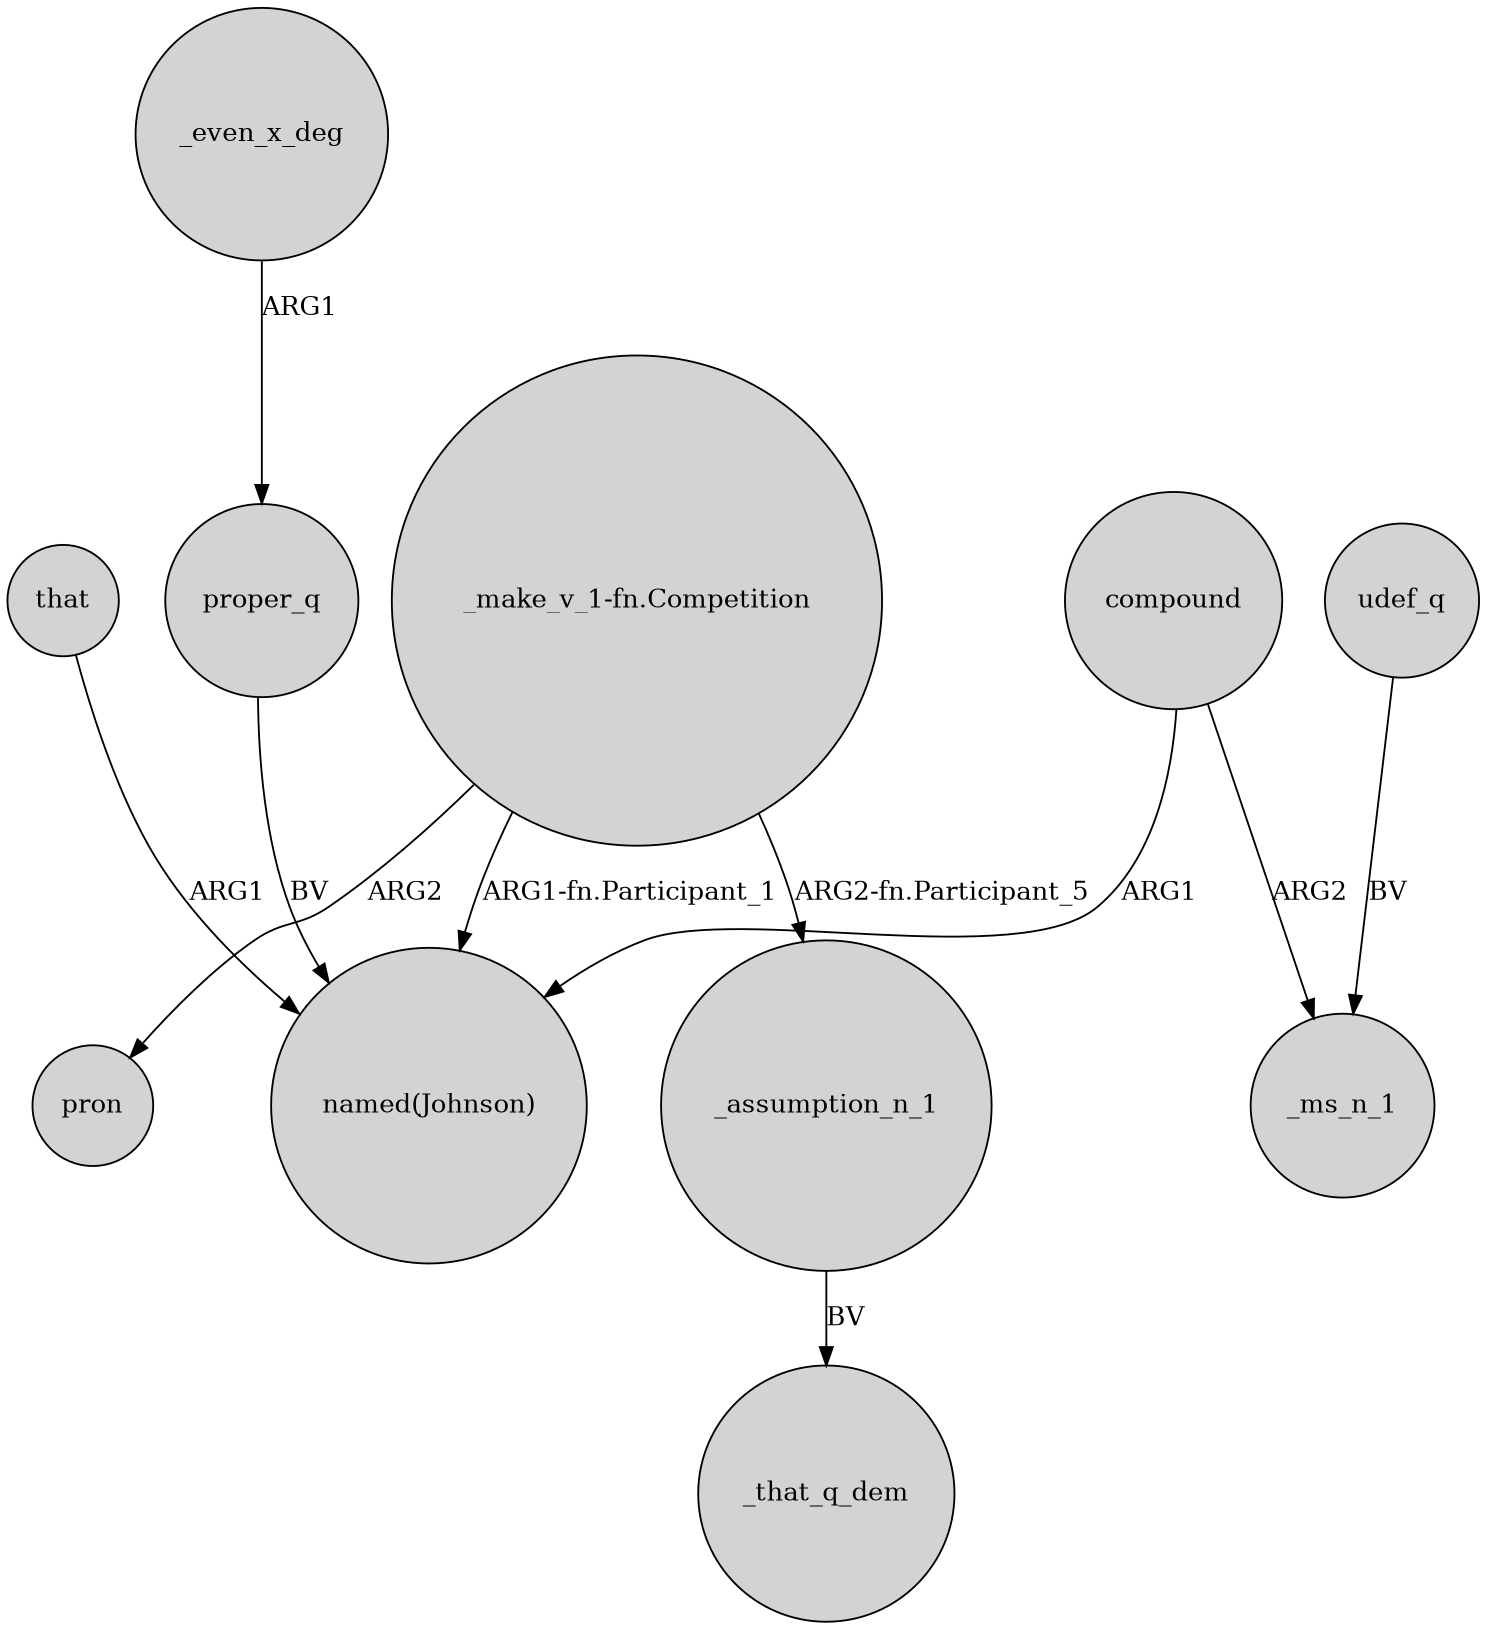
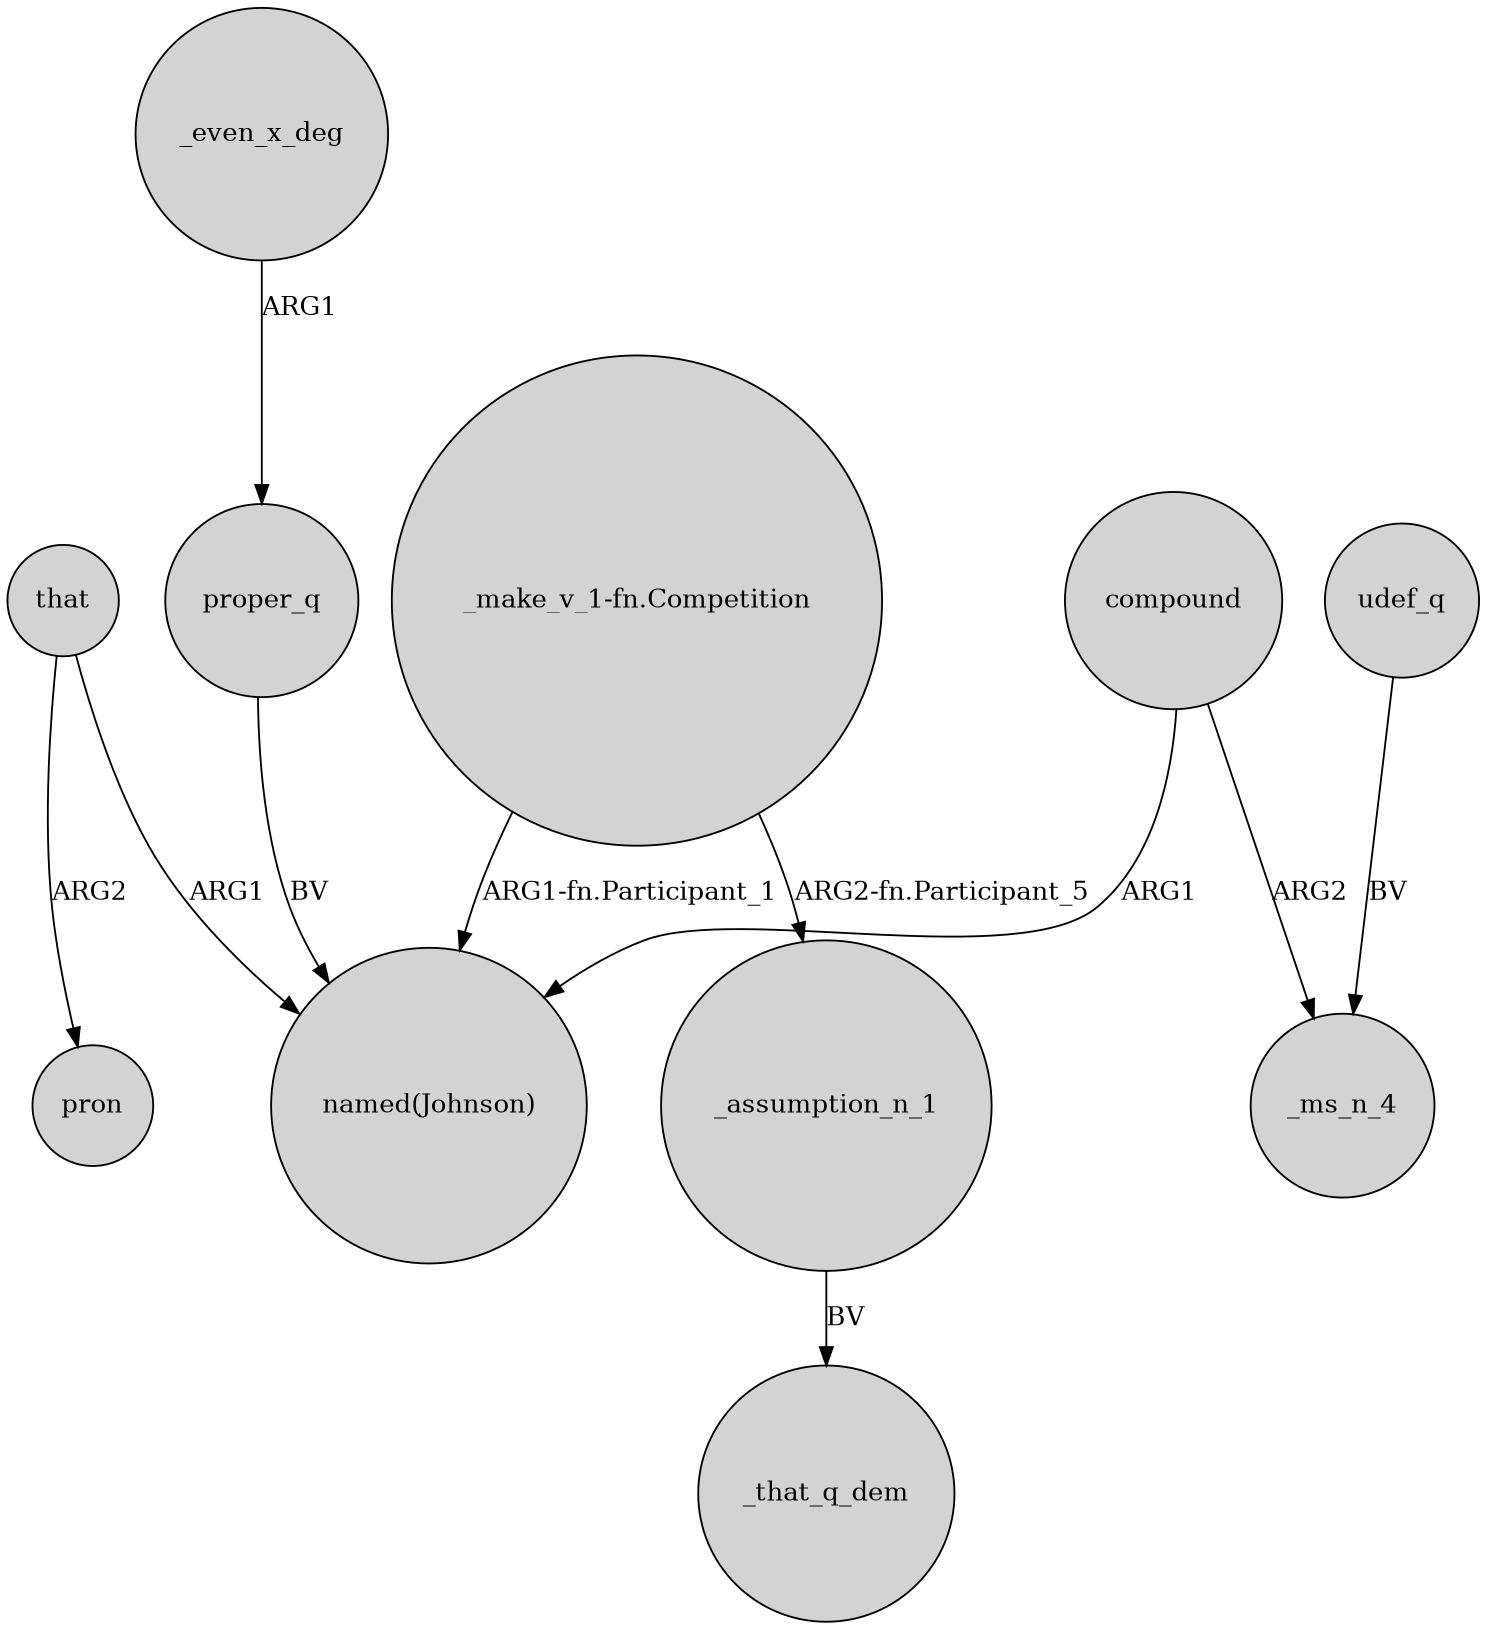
(310, 917) -> (48, 843)
(1343, 1106) -> (1343, 1106)
